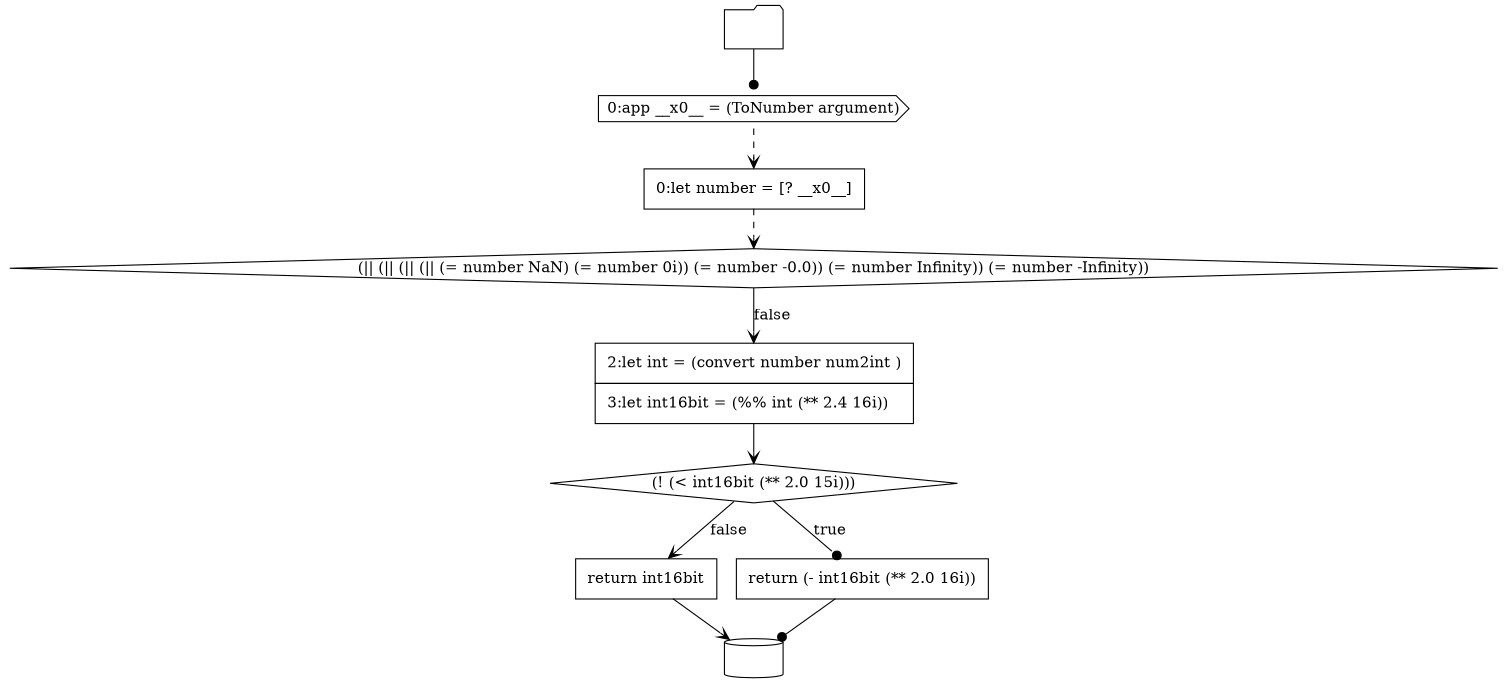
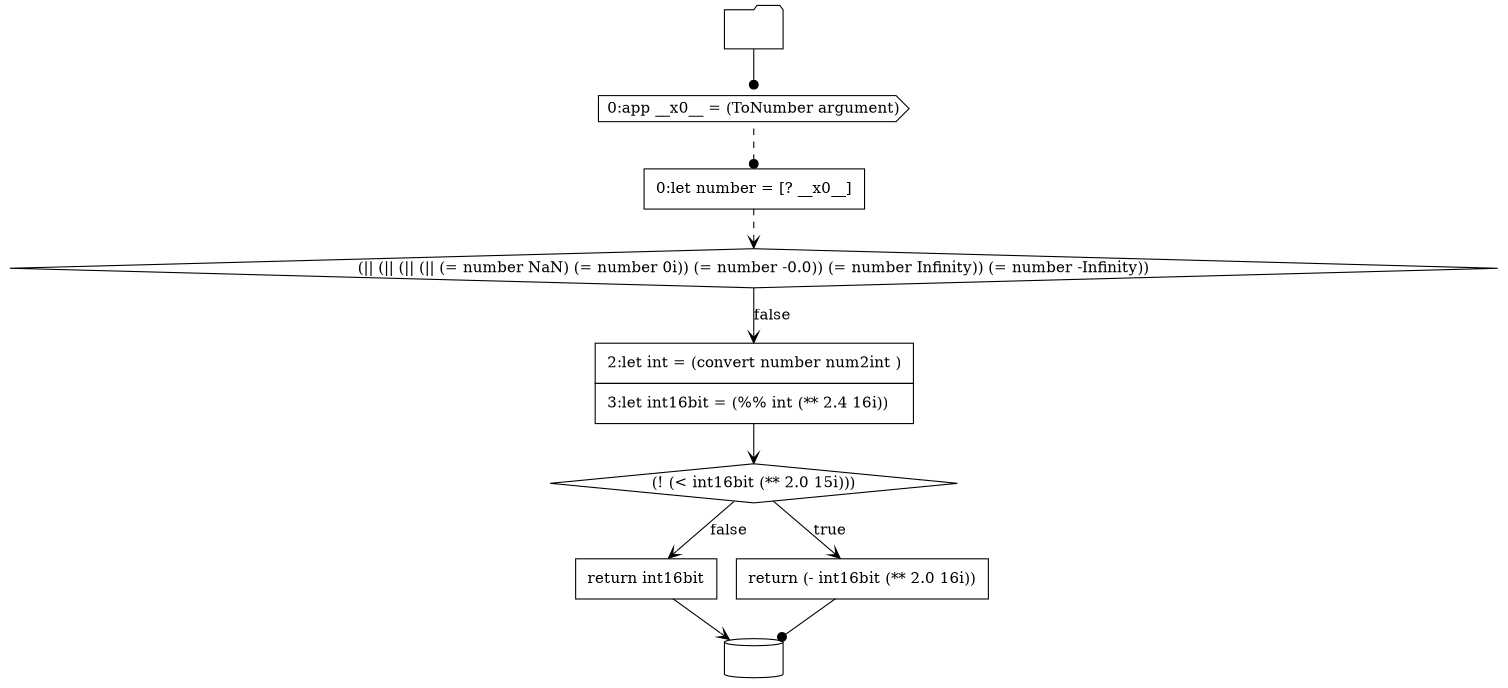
(754, 144) -> (754, 144)
(803, 526) -> (803, 526)
